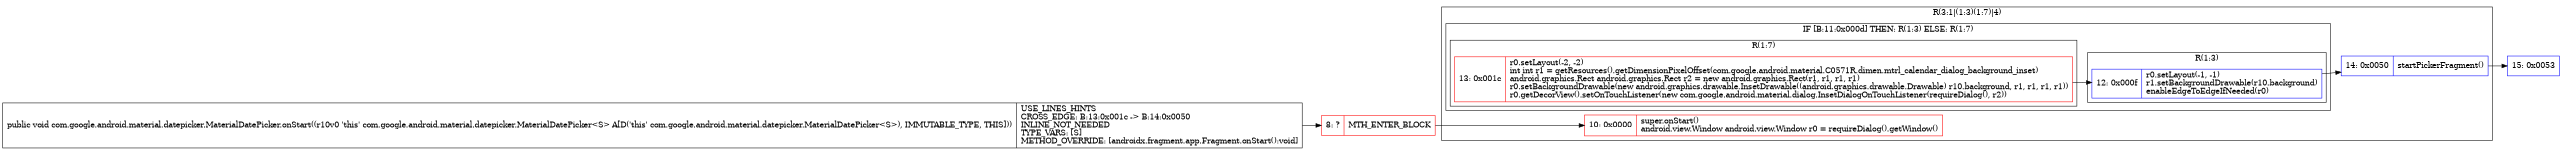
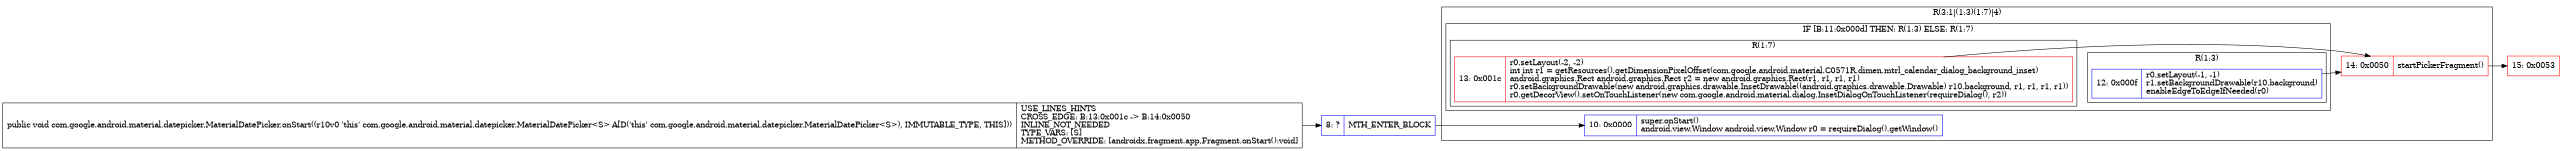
(2415, 66) -> (2415, 66)
(2533, 66) -> (2533, 66)
(2080, 82) -> (2154, 45)
(1378, 125) -> (1378, 125)
(1764, 125) -> (1764, 125)
